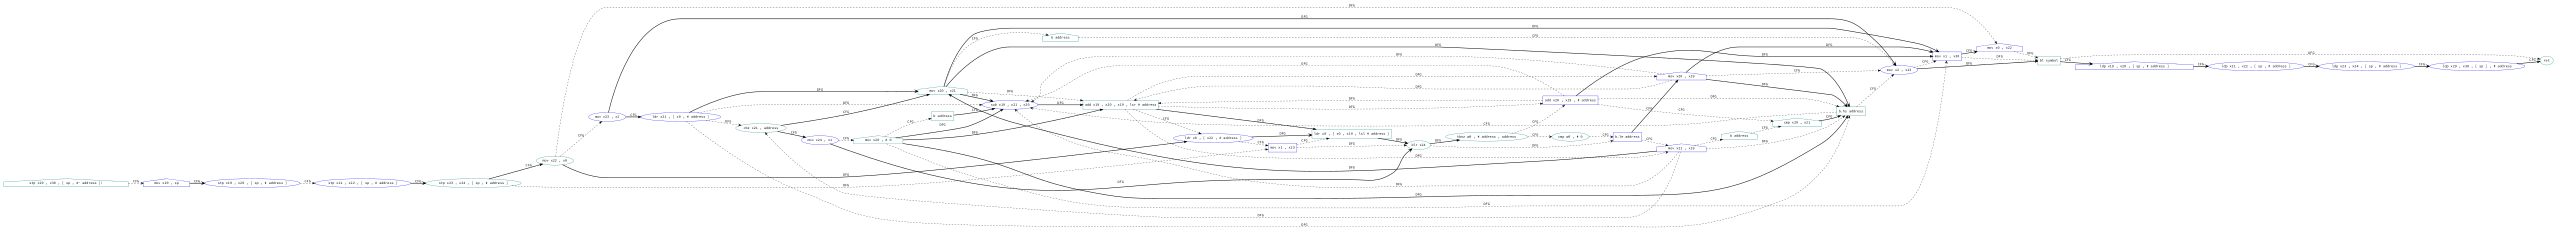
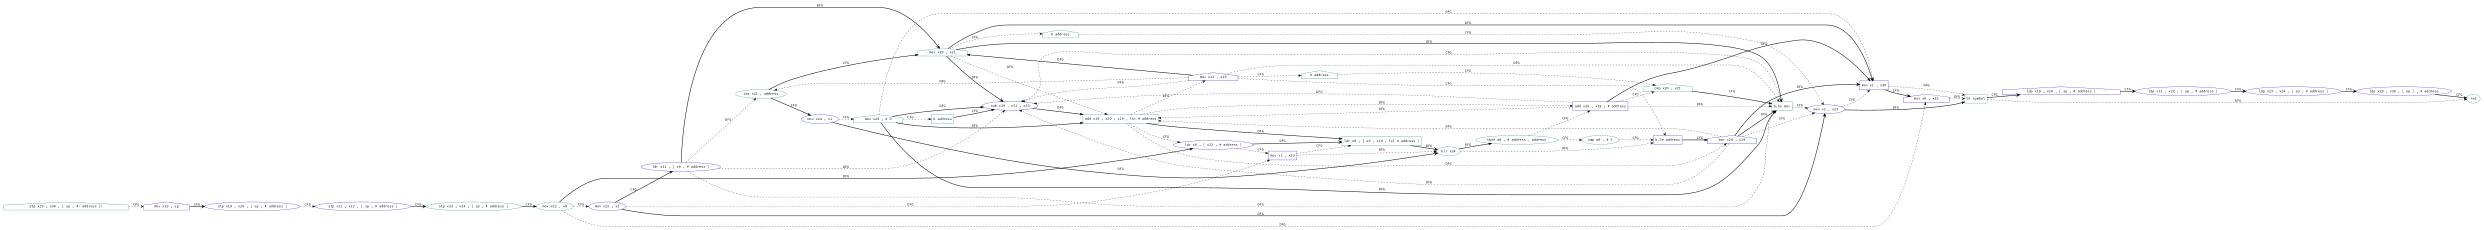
(1851, 111) -> (1782, 106)
(1654, 142) -> (1464, 86)
(890, 186) -> (949, 206)
